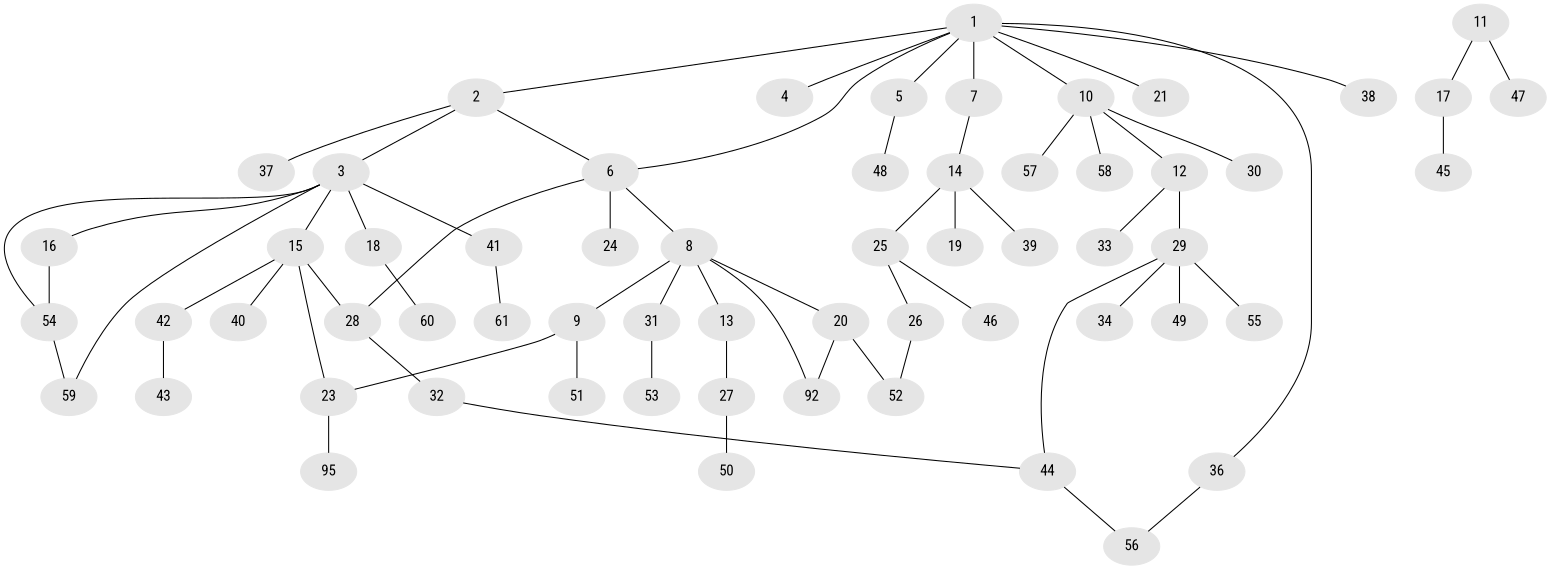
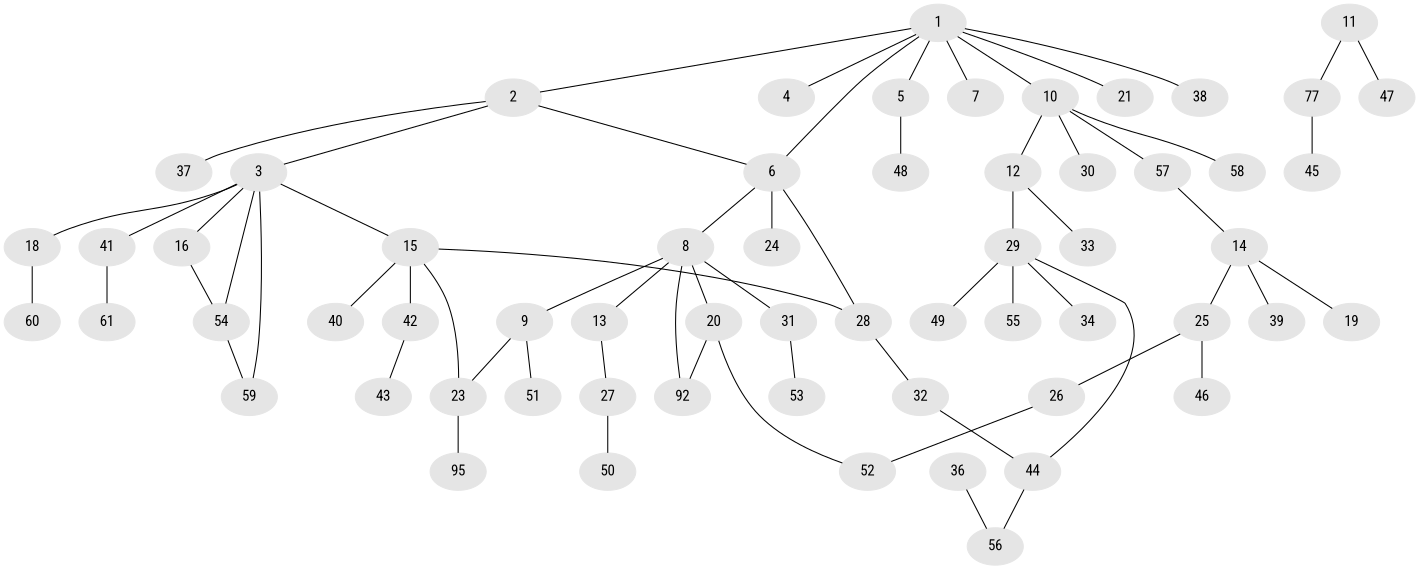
(1443, 98) -> (1312, 98)
(964, 135) -> (1201, 210)
(1304, 139) -> none
